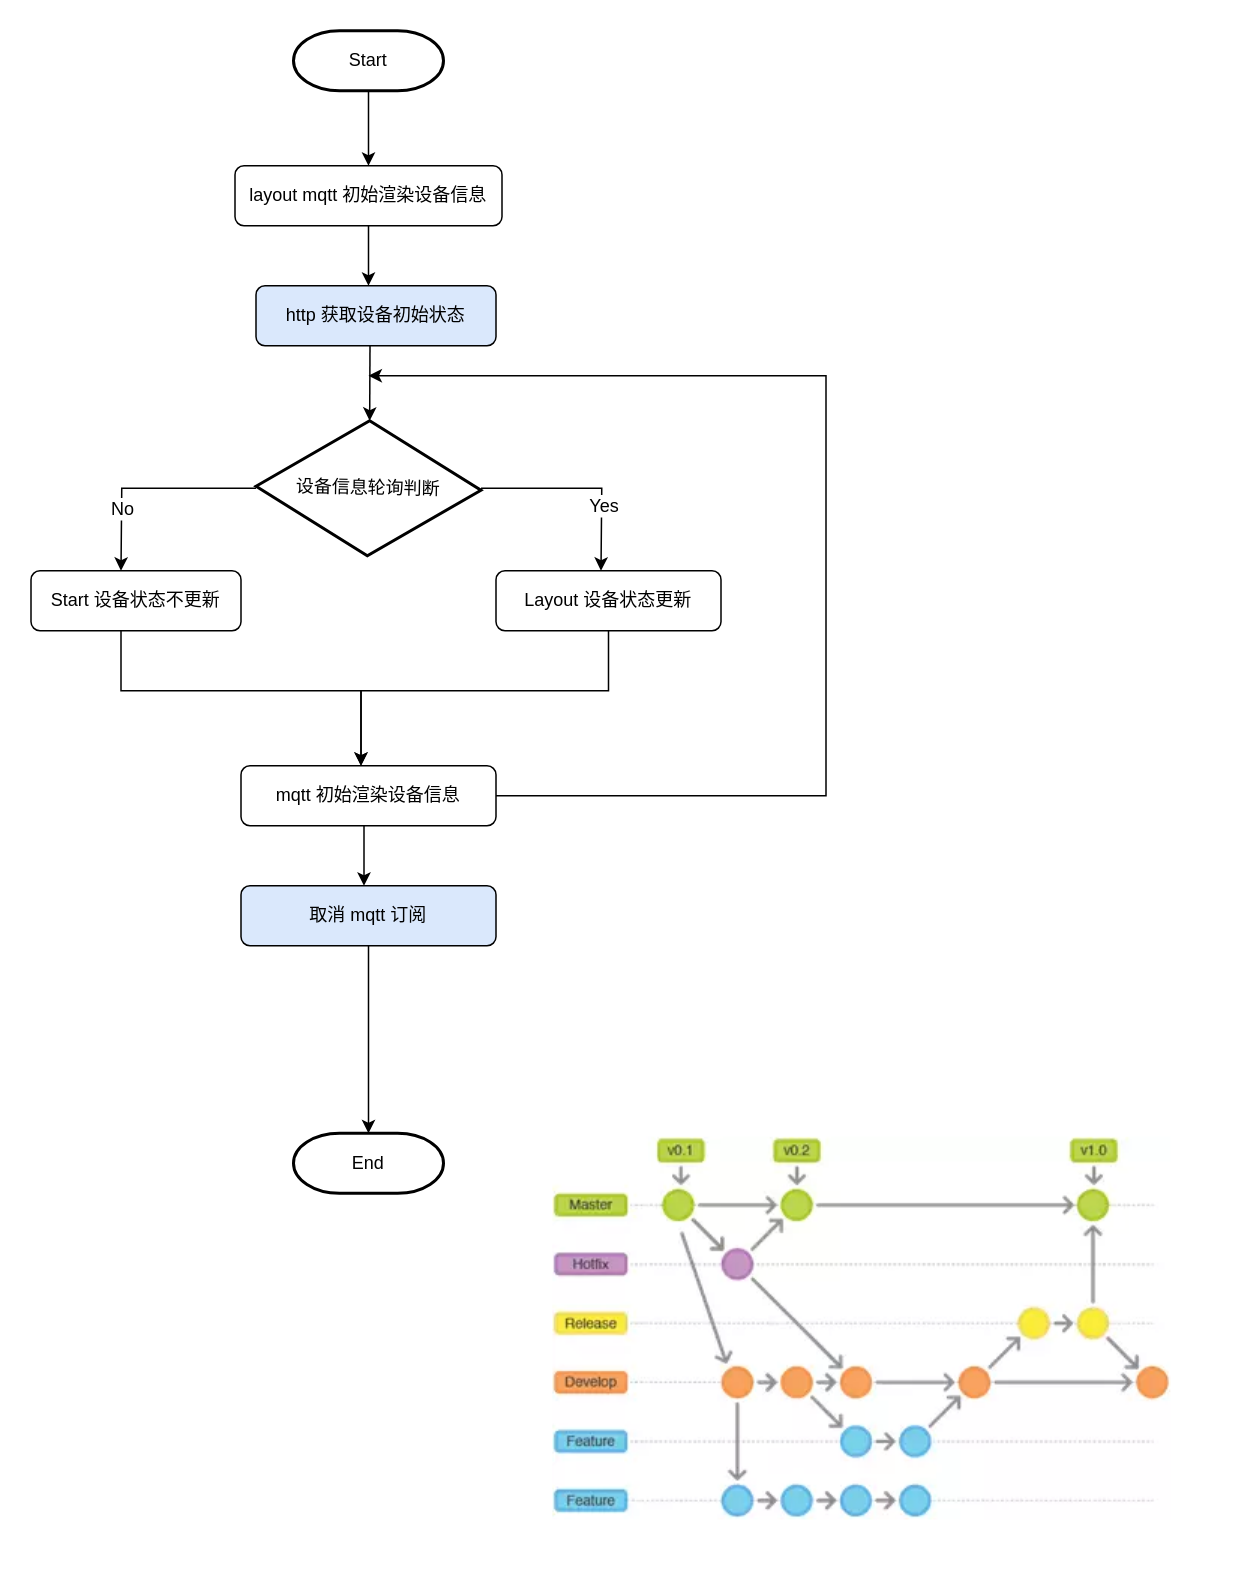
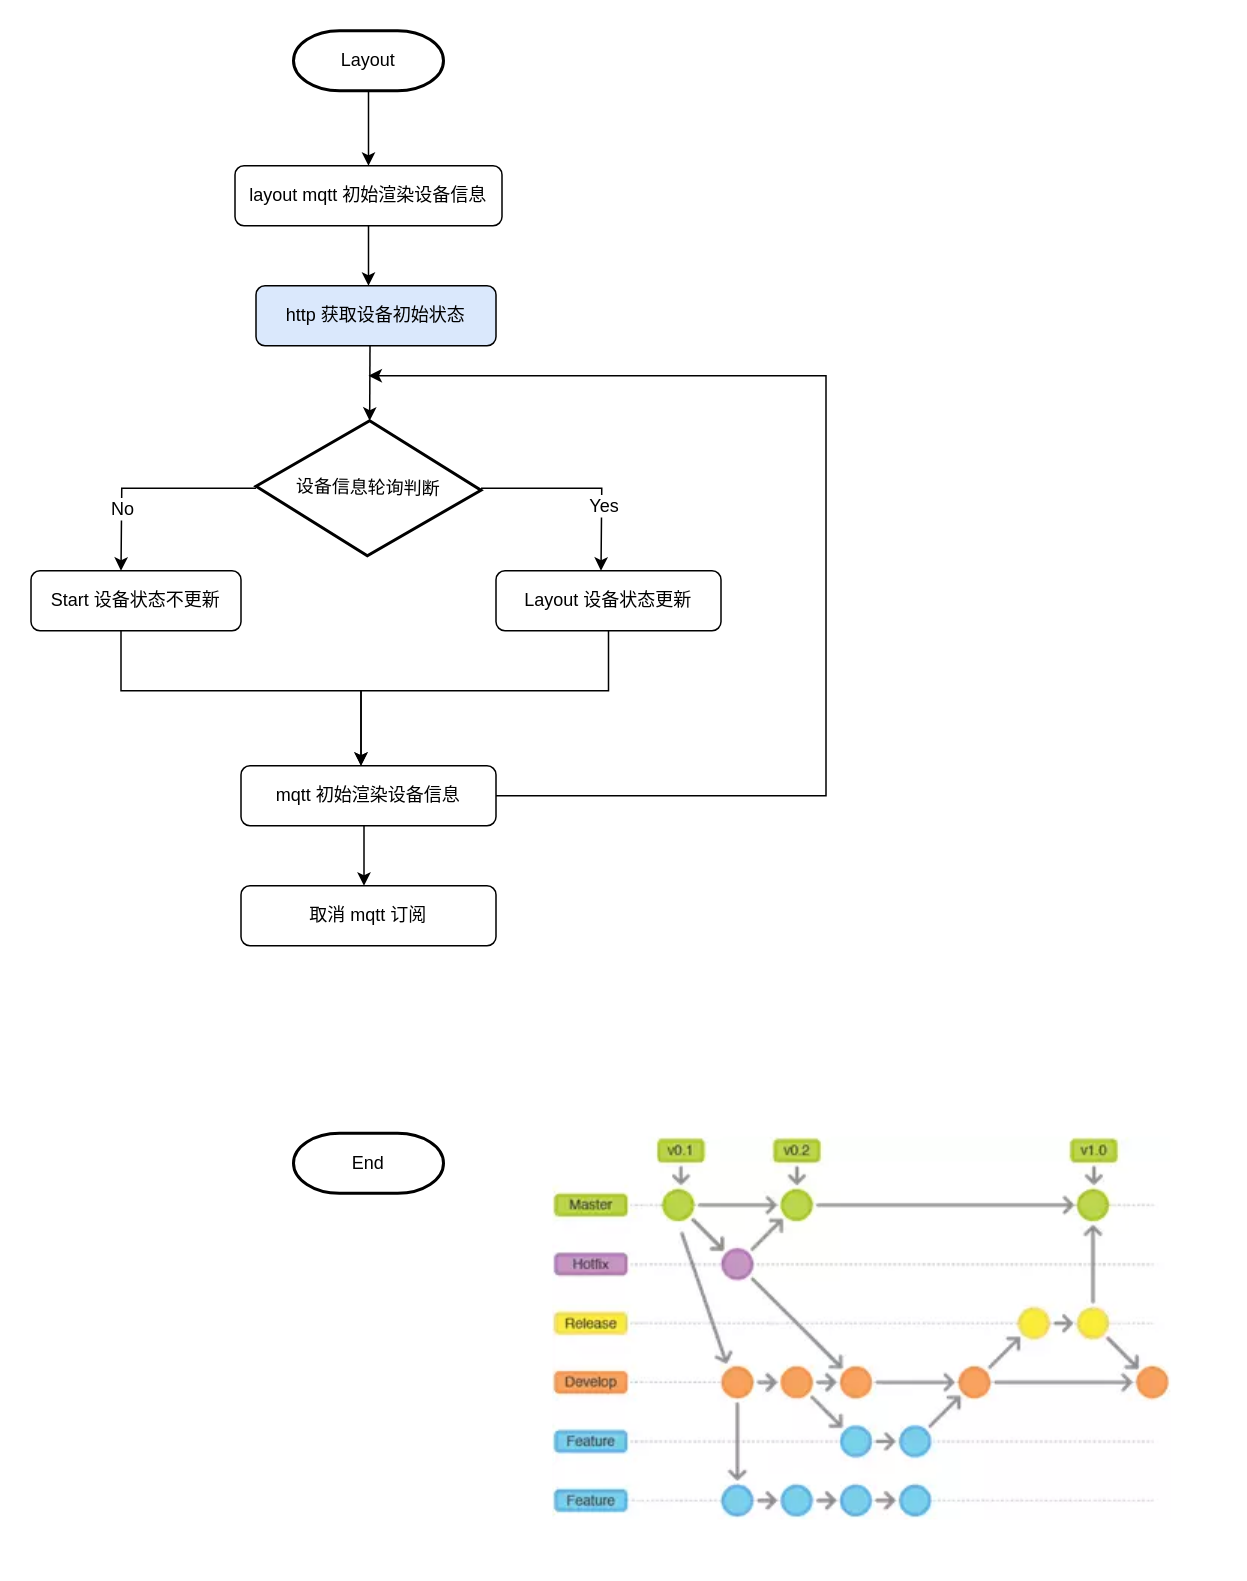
(368, 61) -> (368, 61)
(368, 916) -> (368, 916)
(368, 1034) -> none
